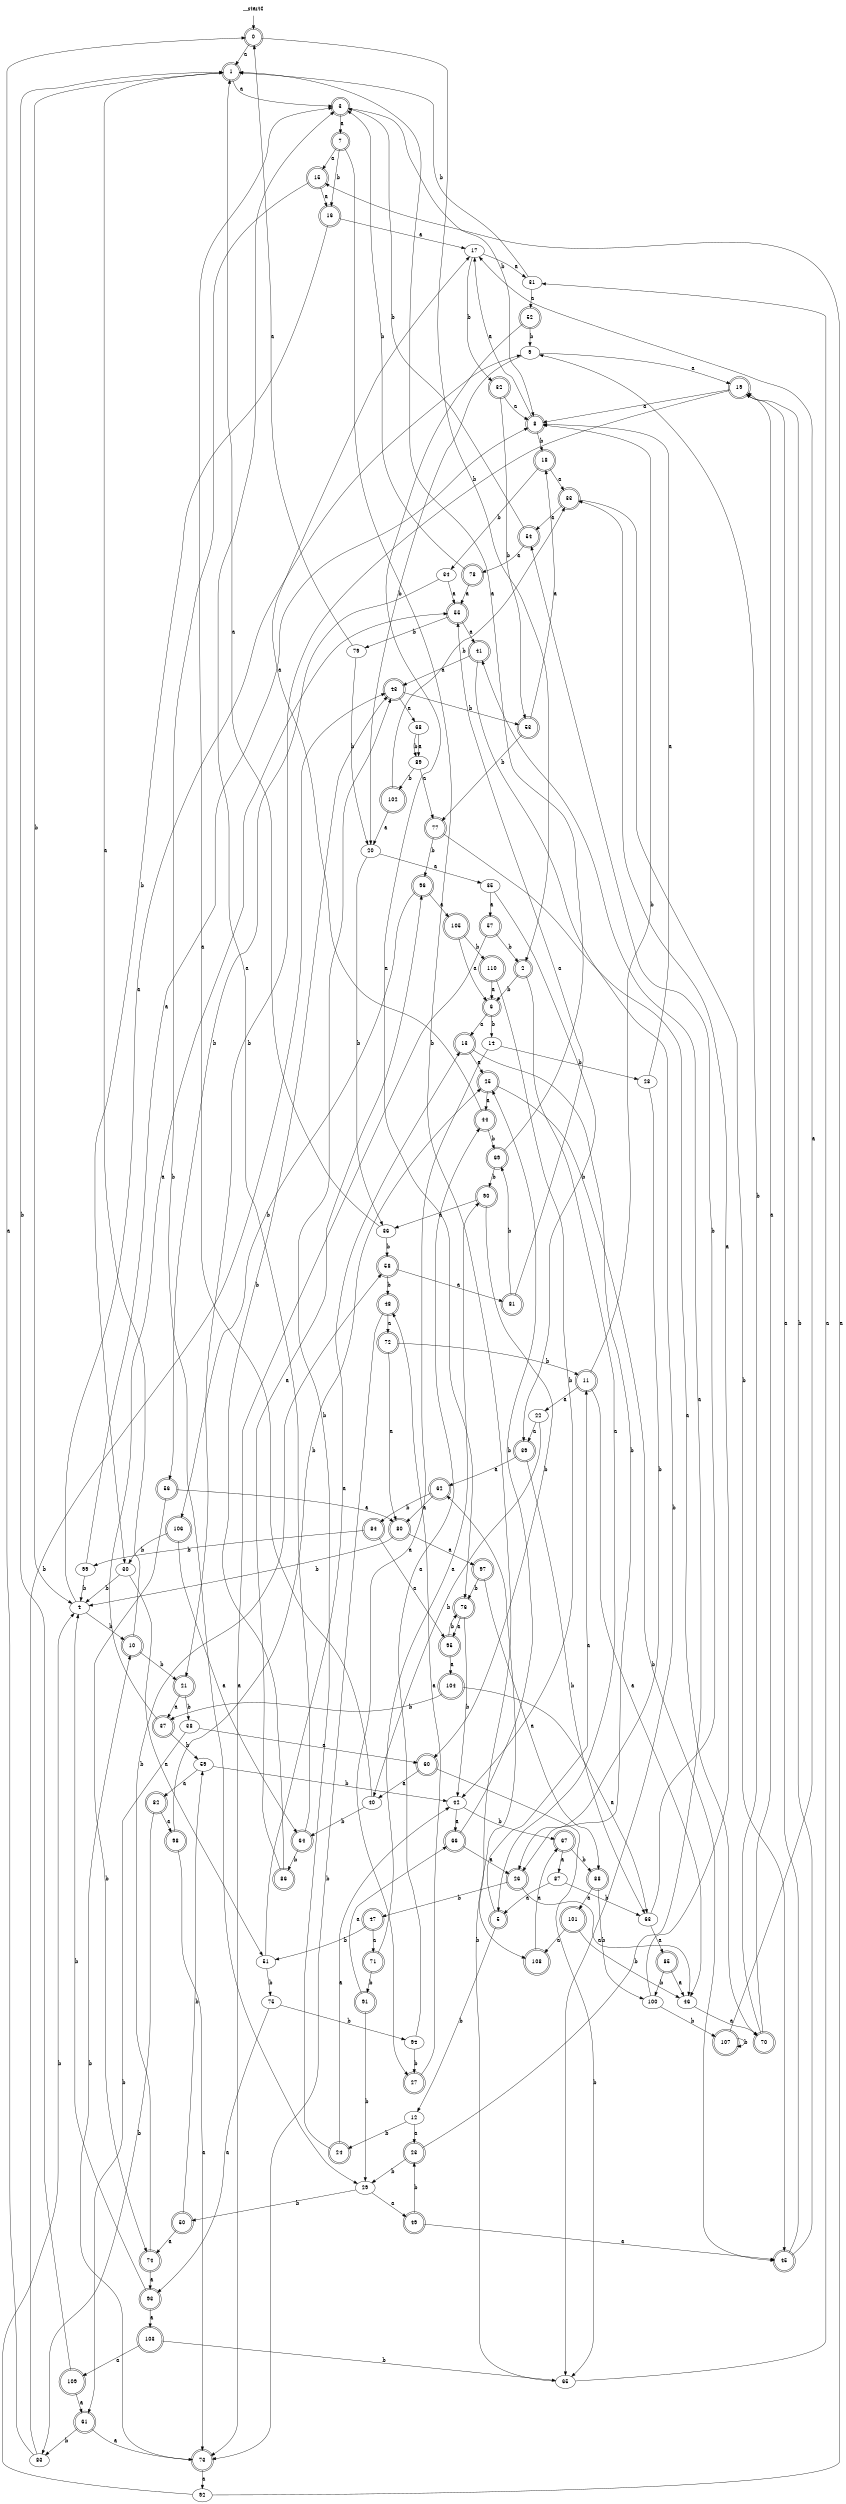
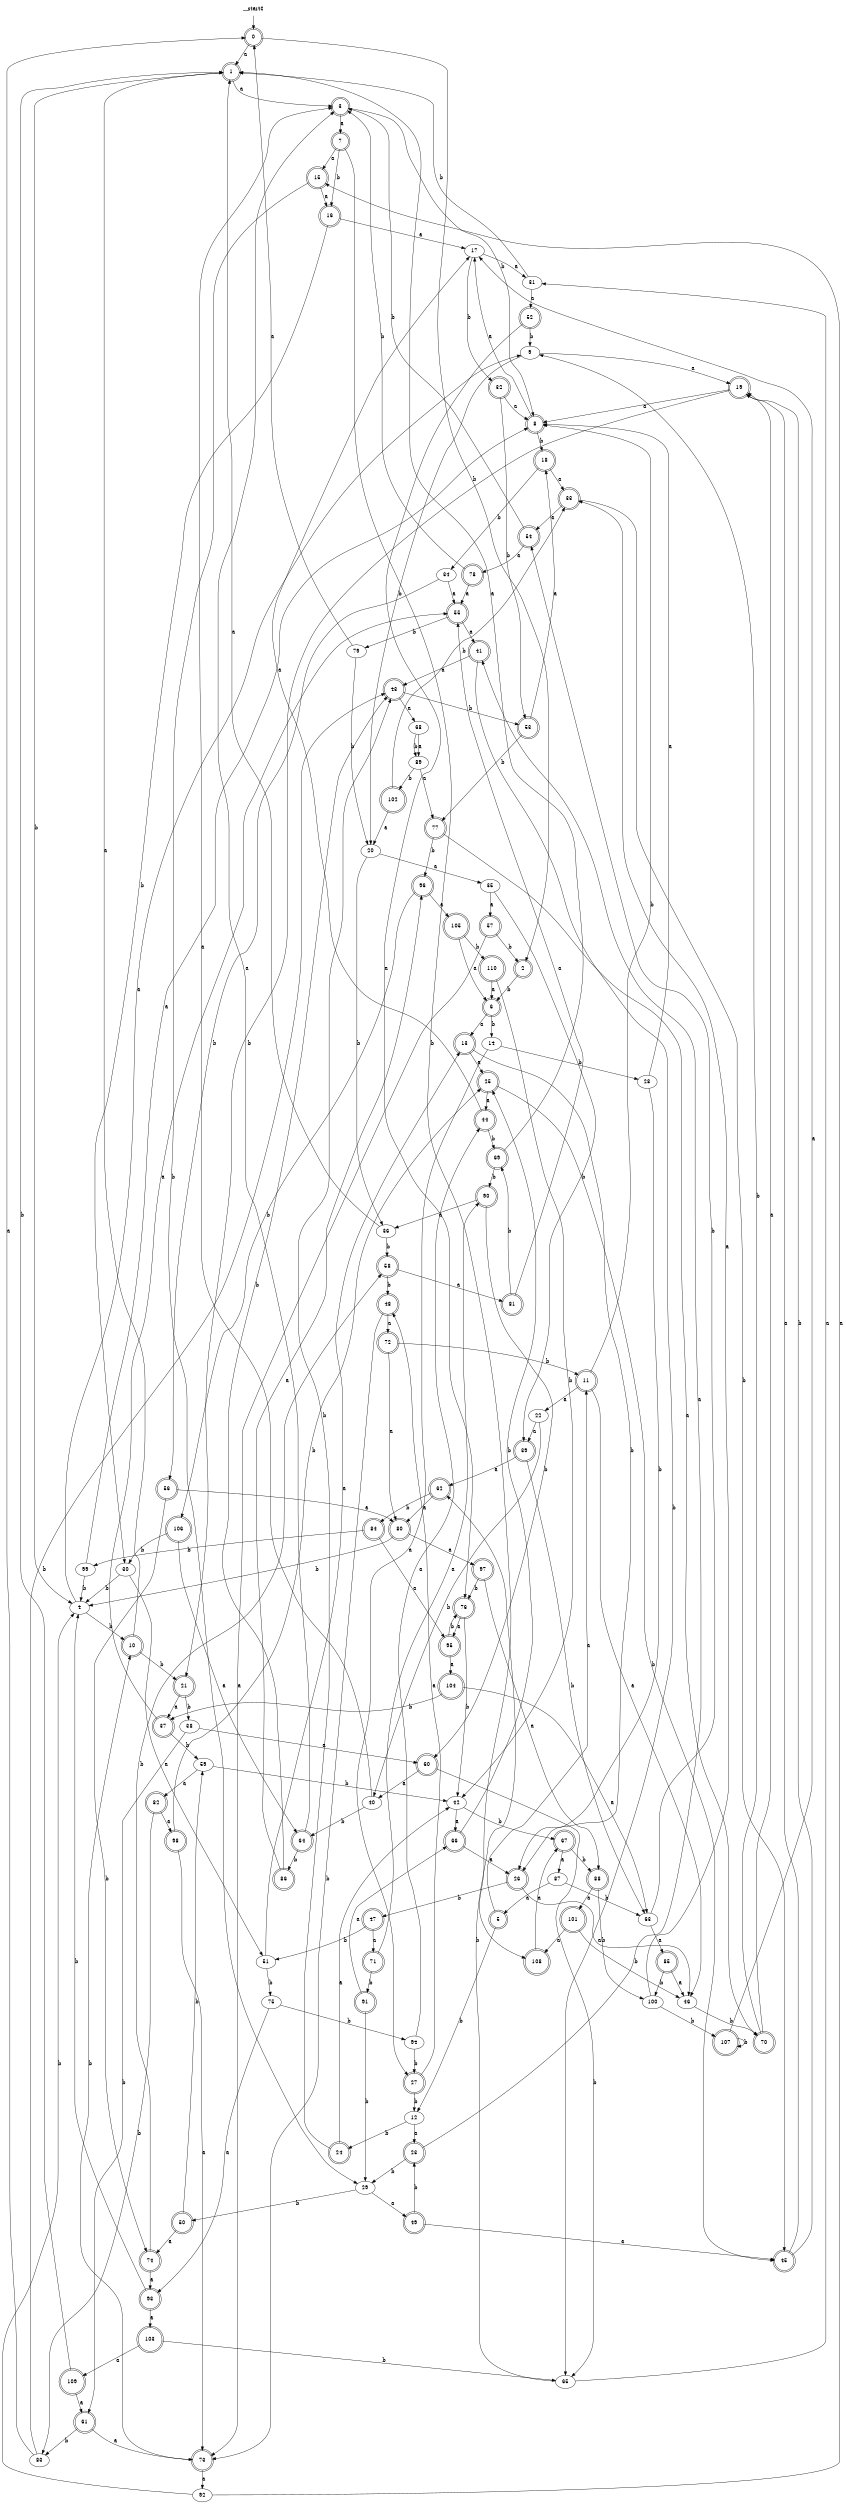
(614, 1453) -> none
(732, 2021) -> (732, 2021)
none -> (414, 2100)
